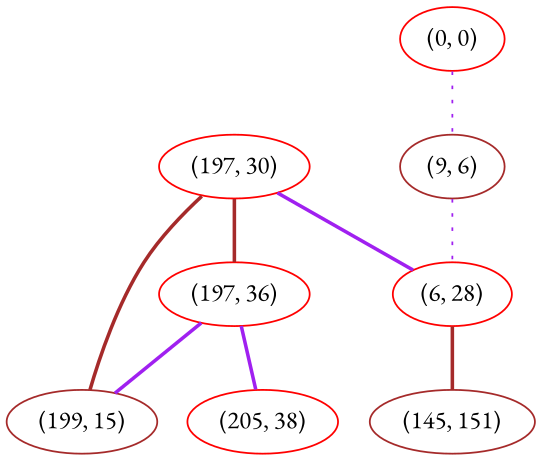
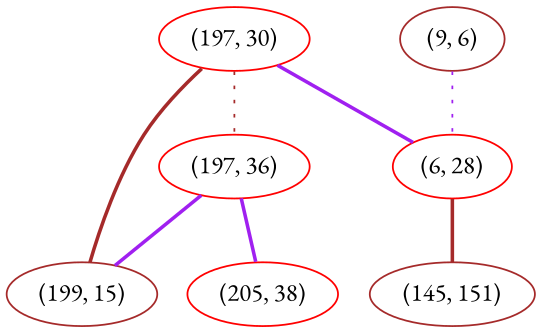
(452, 39) -> none
(234, 231) -> (234, 103)
